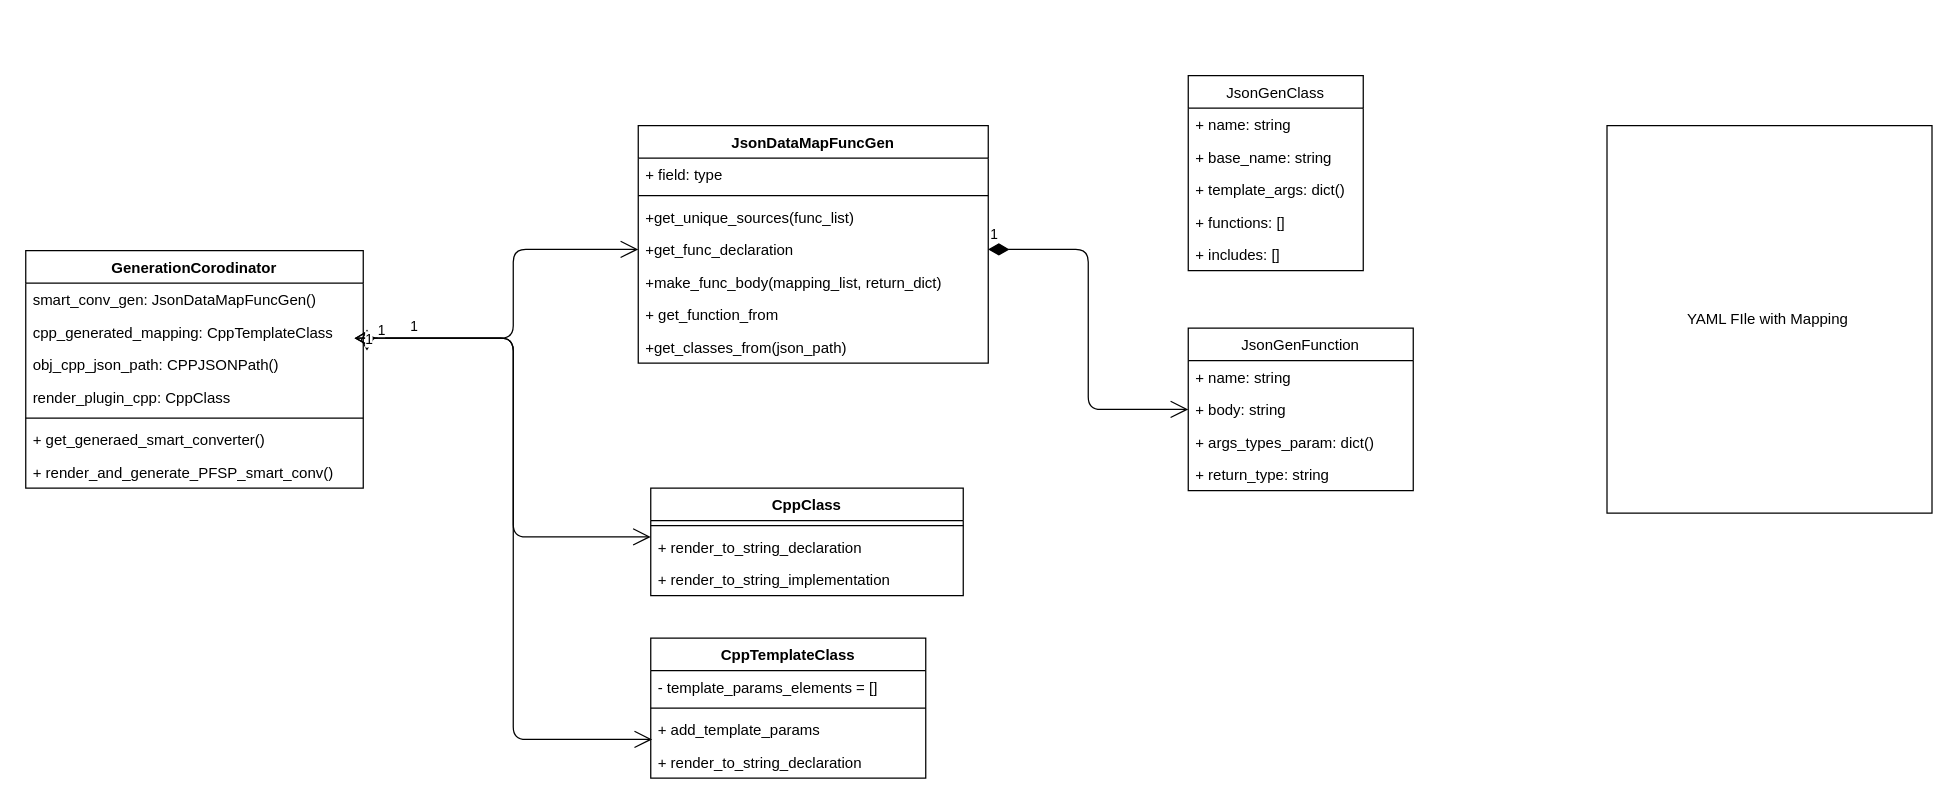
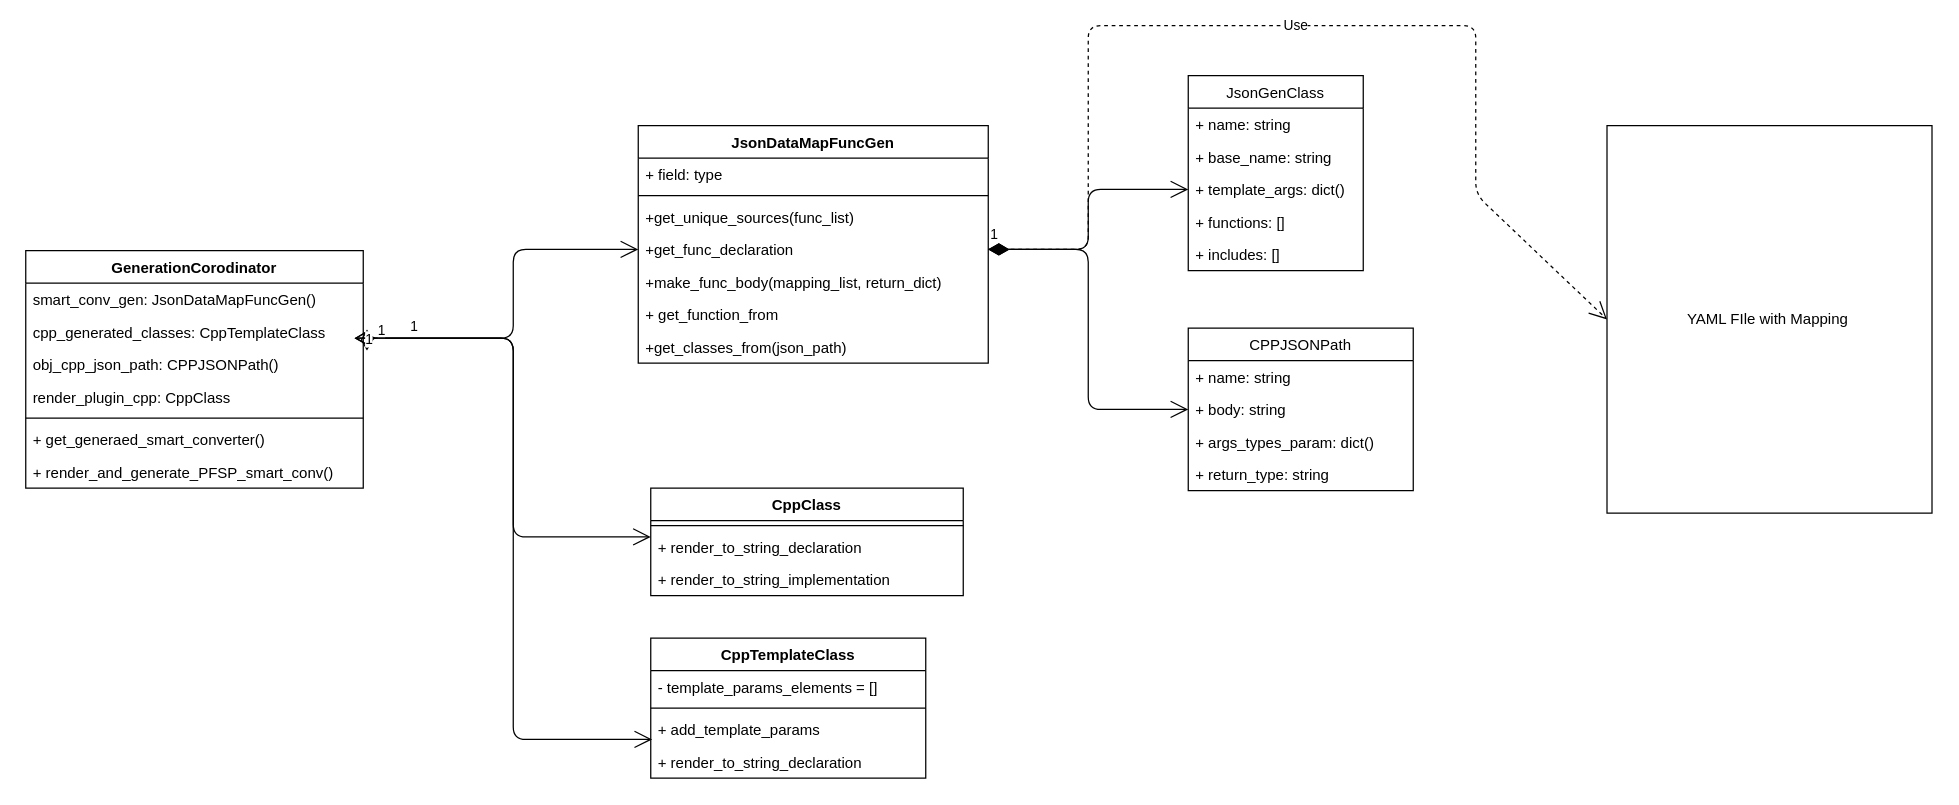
none -> (1372, 26)
none -> (1139, 189)
(189, 333) -> (189, 333)
(1300, 345) -> (1300, 345)
